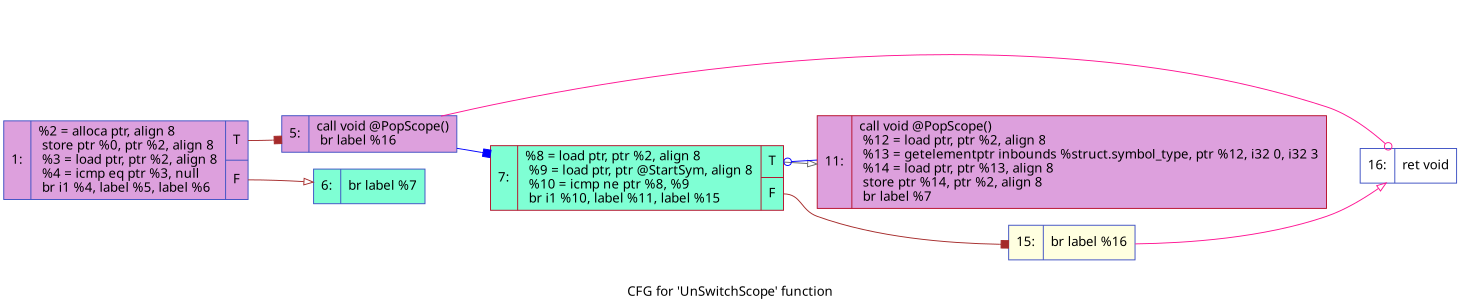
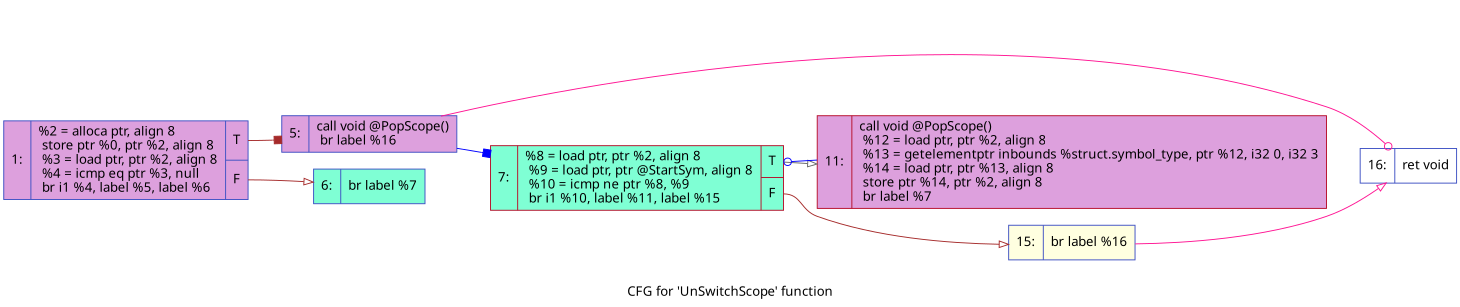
(886, 234) -> (886, 234)
